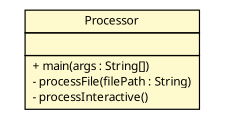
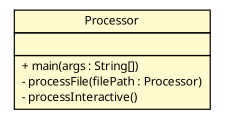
(112, 82) -> (112, 82)
